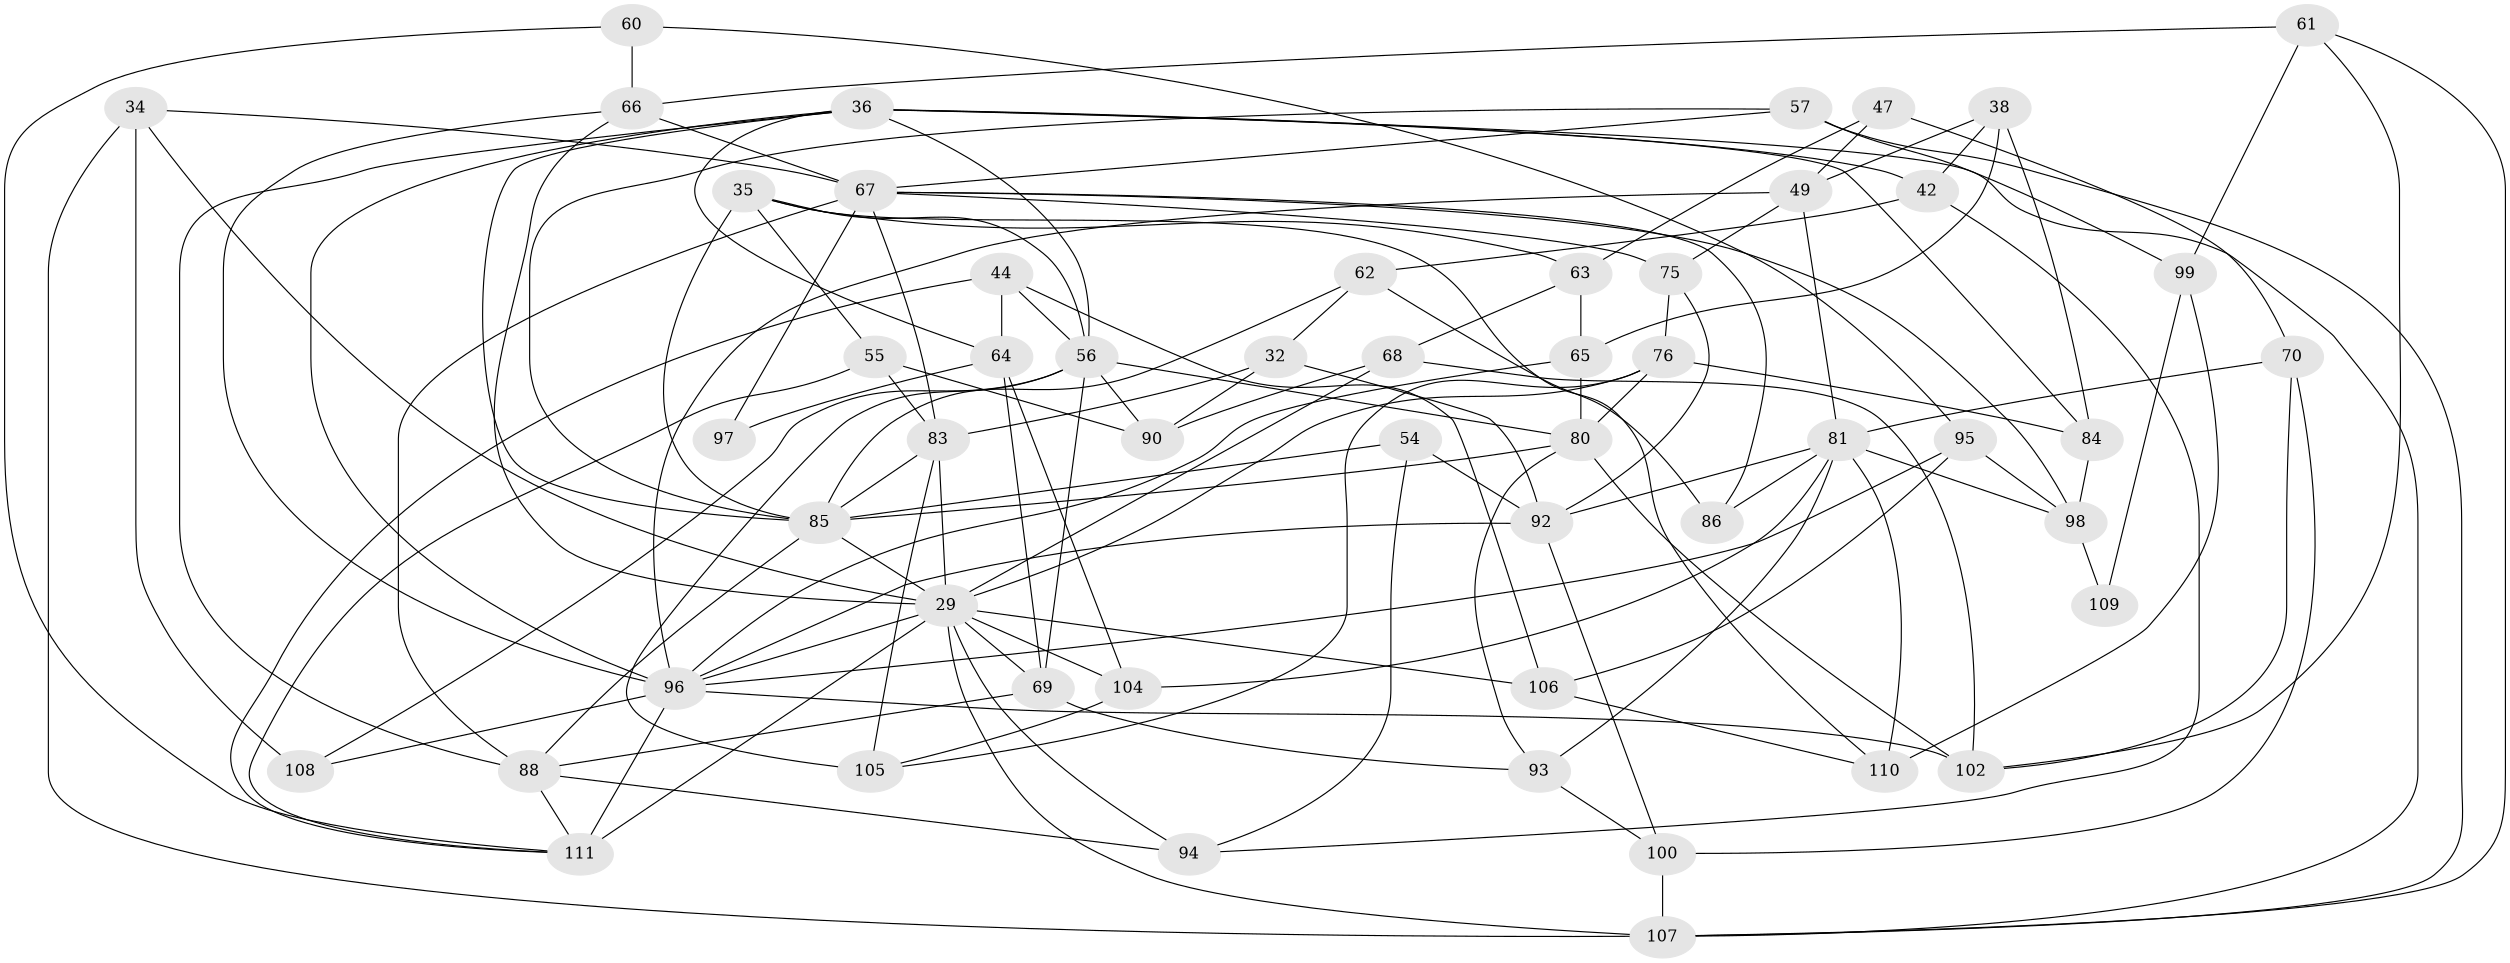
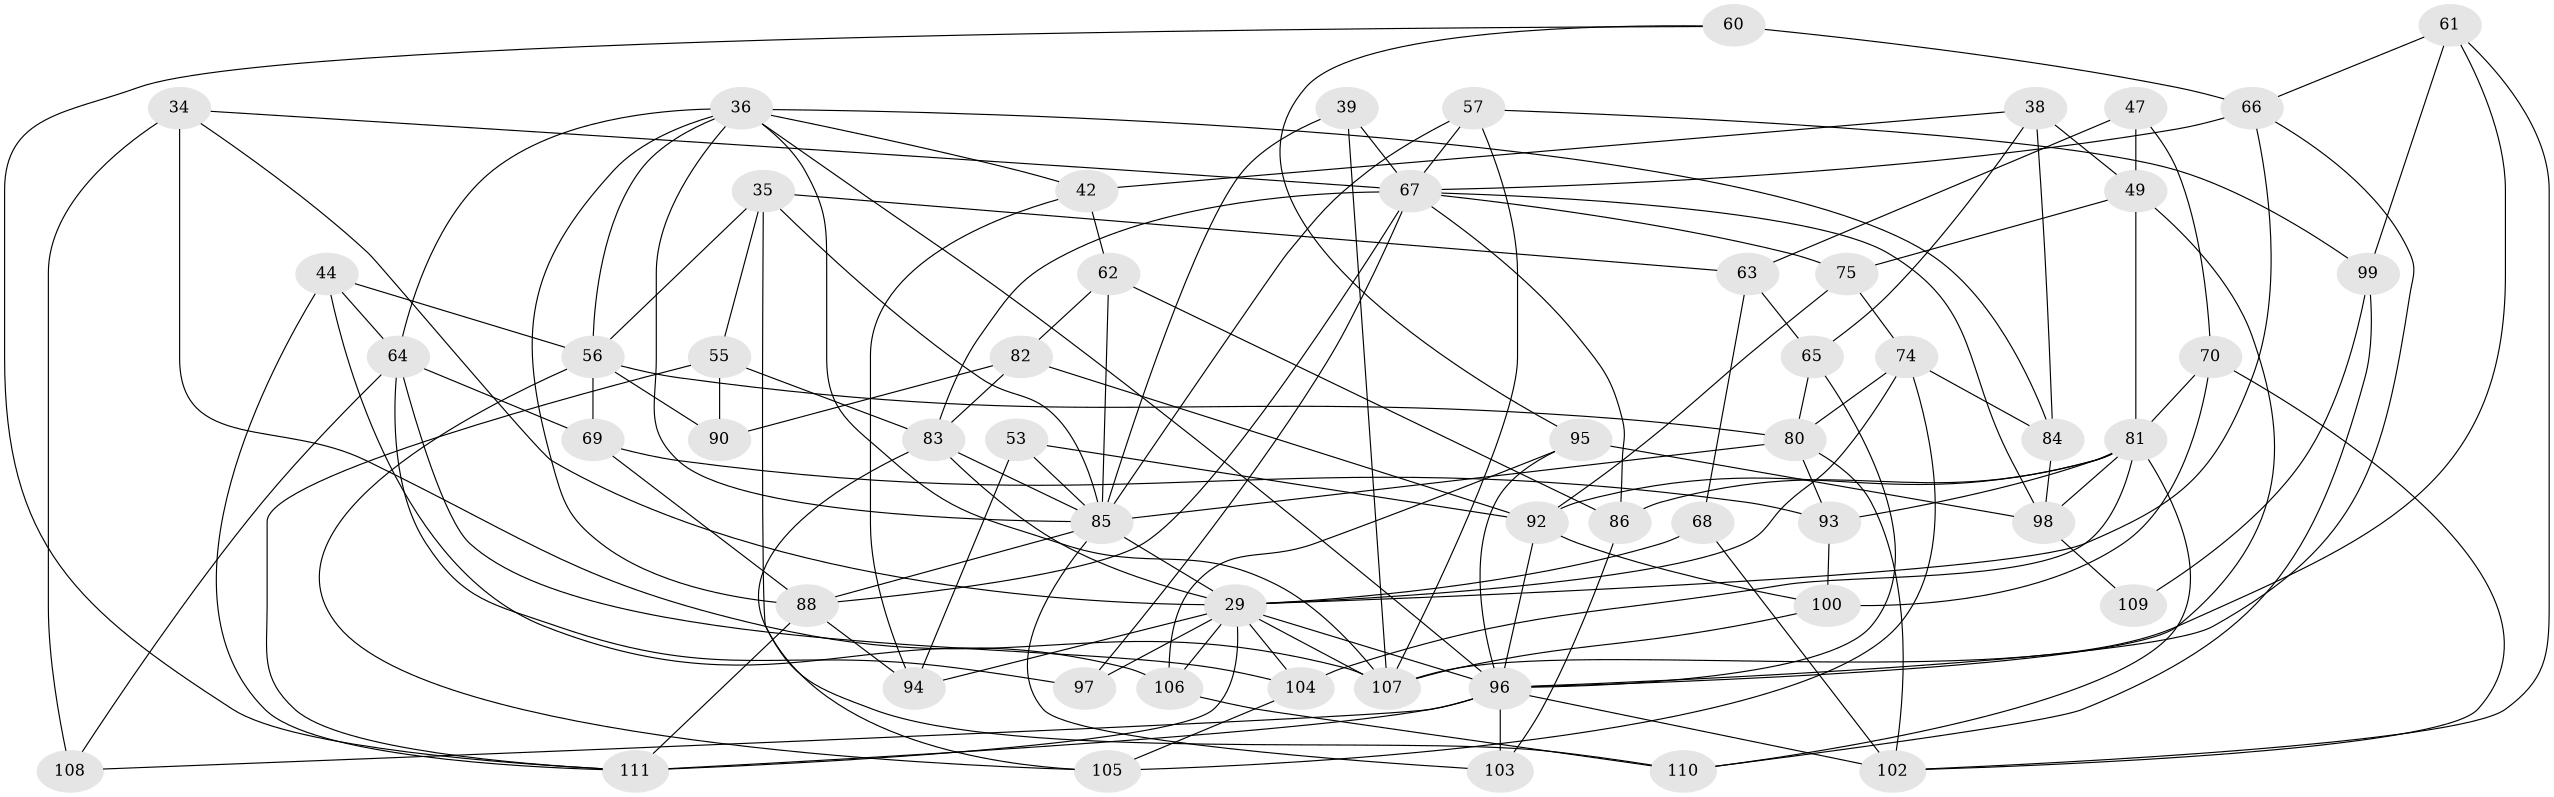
none -> (1347, 108)
(1276, 357) -> (1021, 357)
(1664, 357) -> (1907, 357)
(1266, 396) -> none
(1410, 440) -> (1017, 440)
(684, 526) -> (228, 545)
(995, 647) -> (1155, 650)
none -> (1500, 771)
